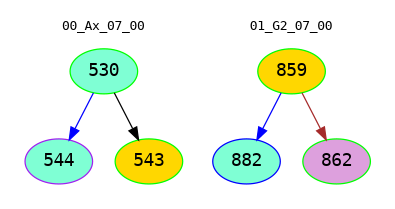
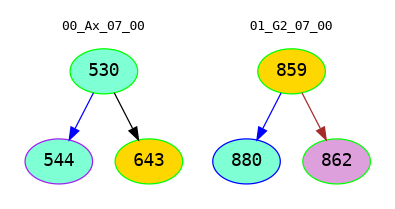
(149, 161) -> (149, 161)
(247, 161) -> (247, 161)
